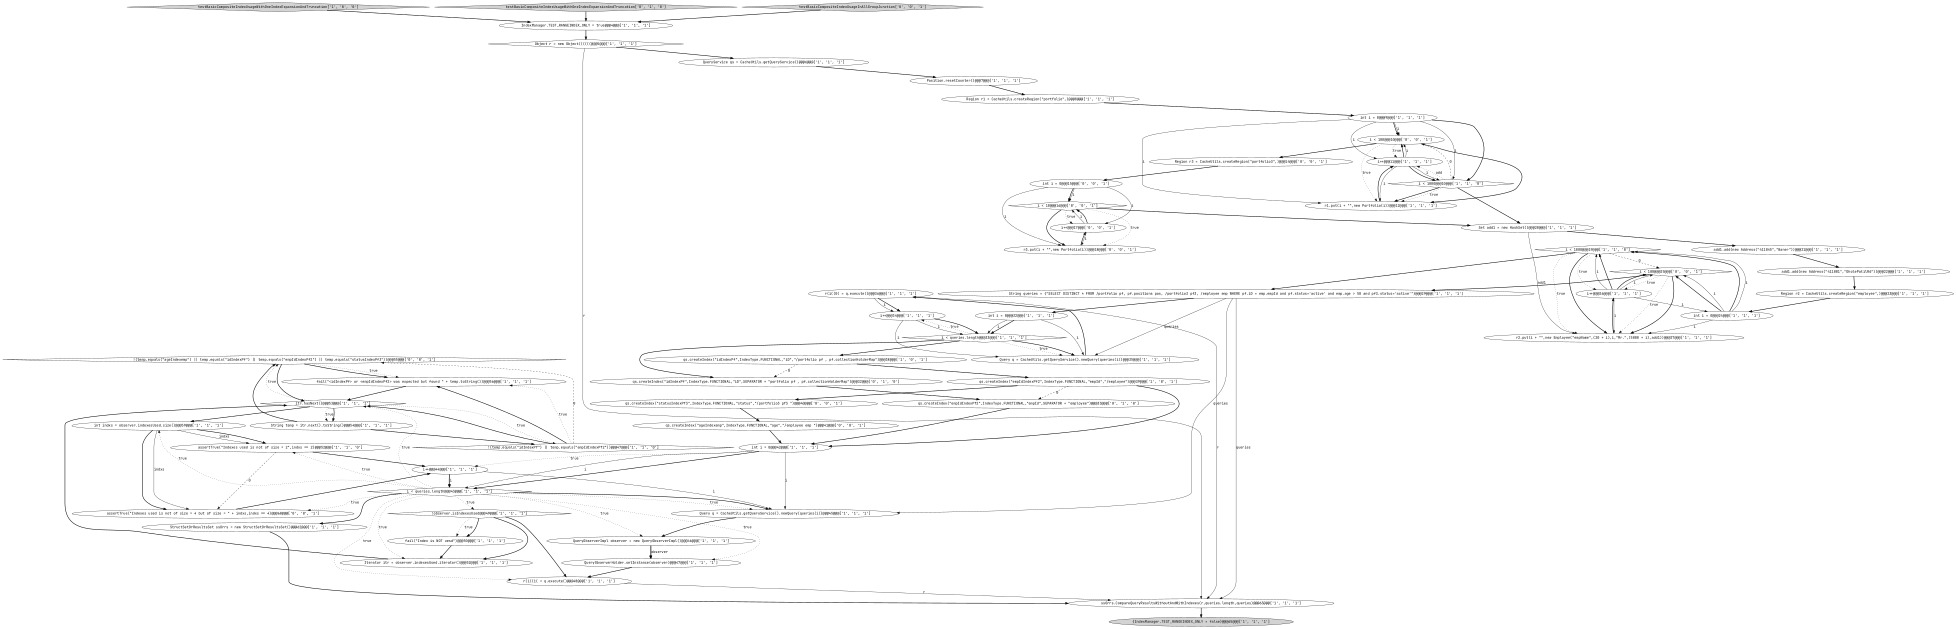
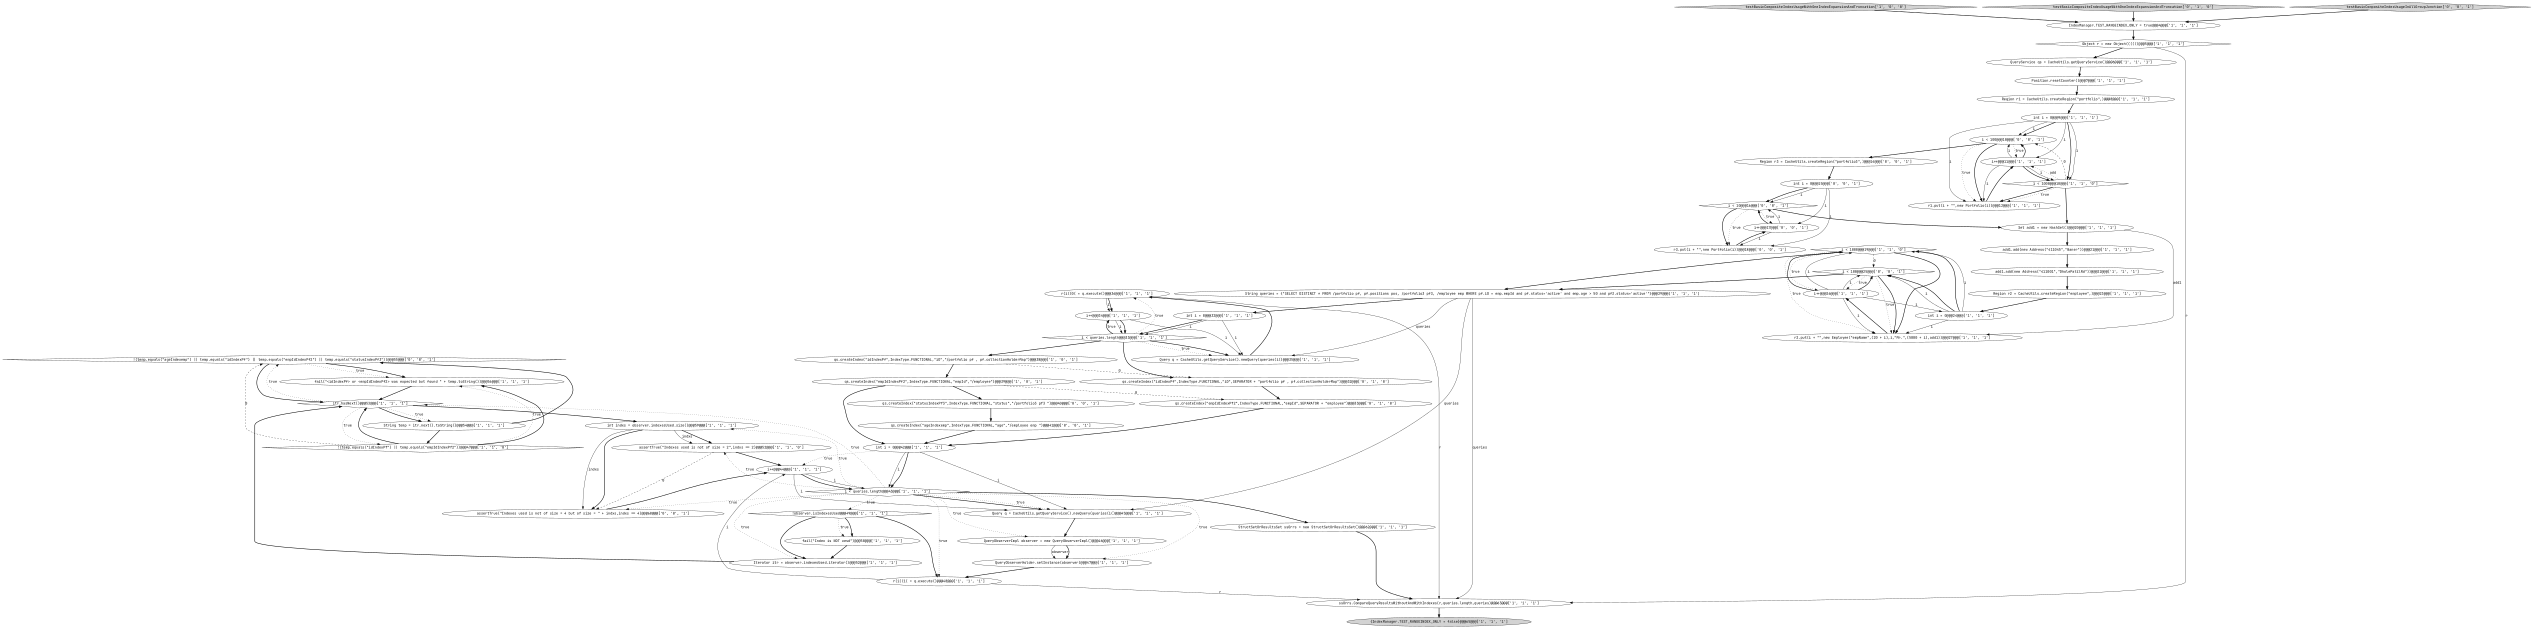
none -> (1155, 317)
(948, 327) -> (1108, 329)
none -> (743, 571)
